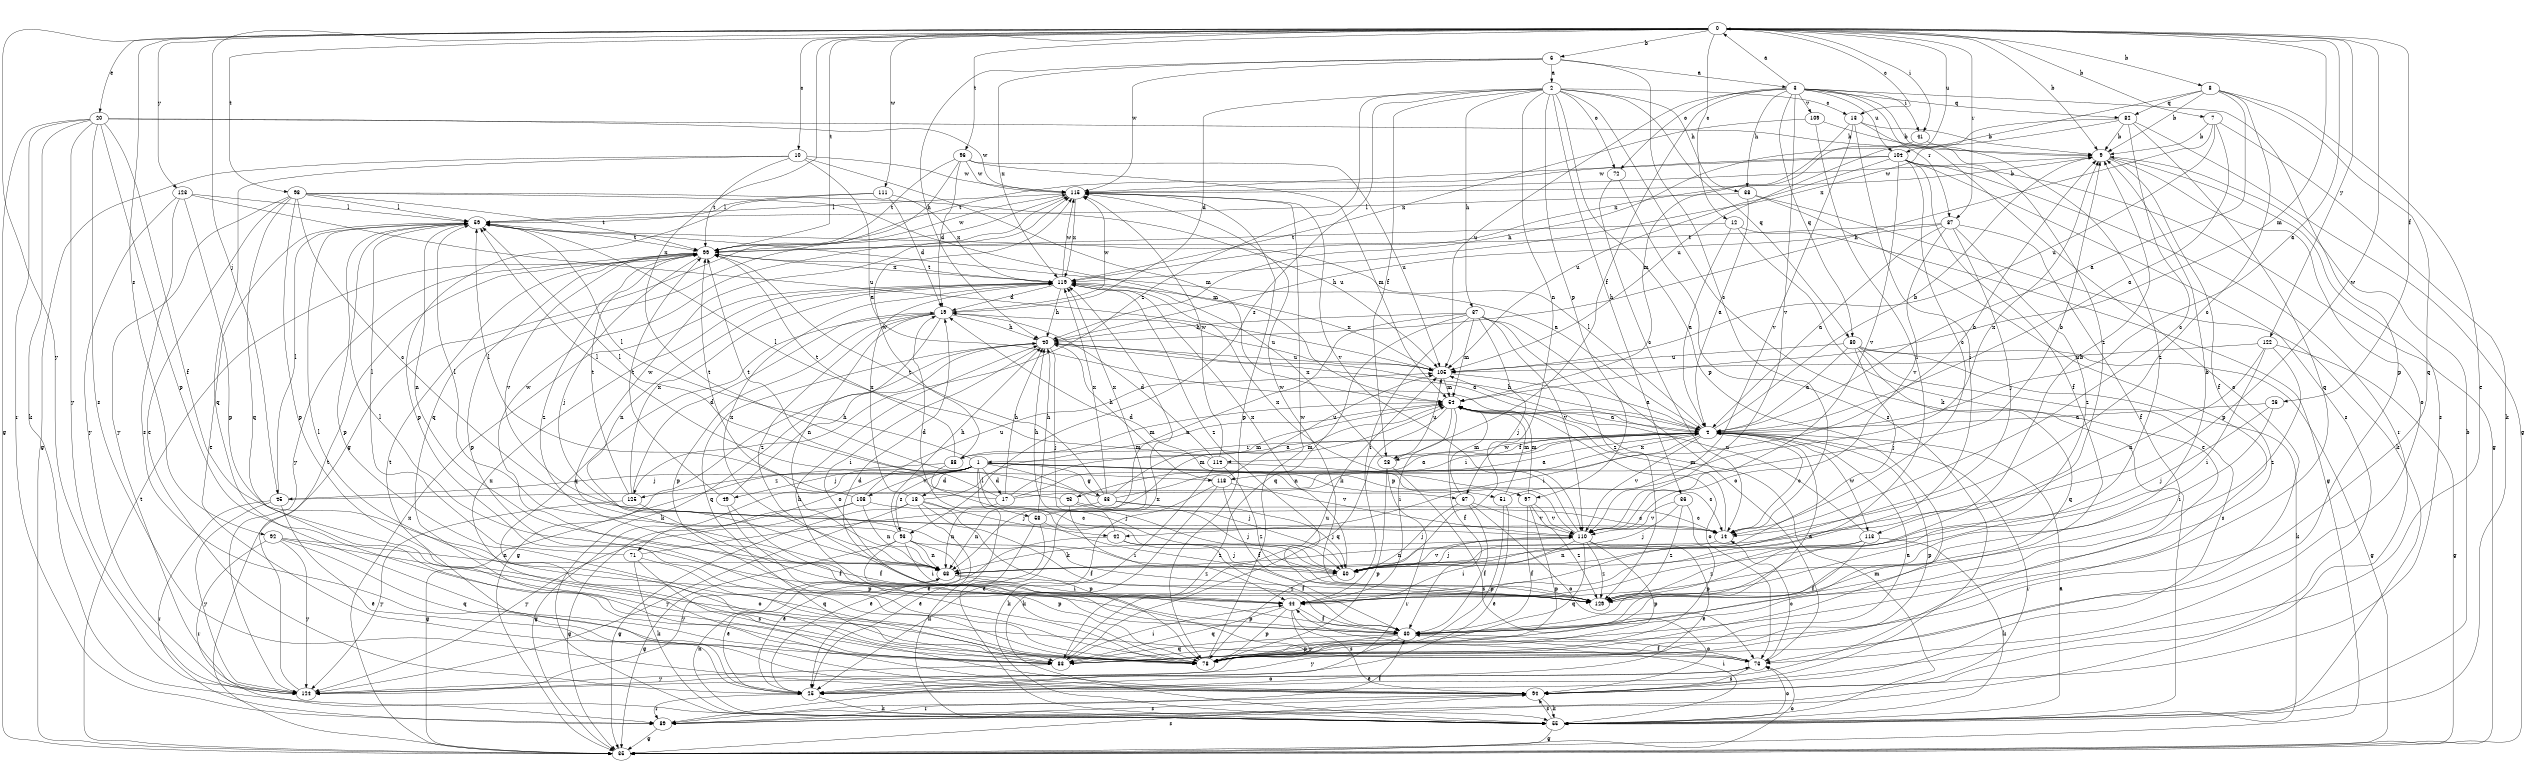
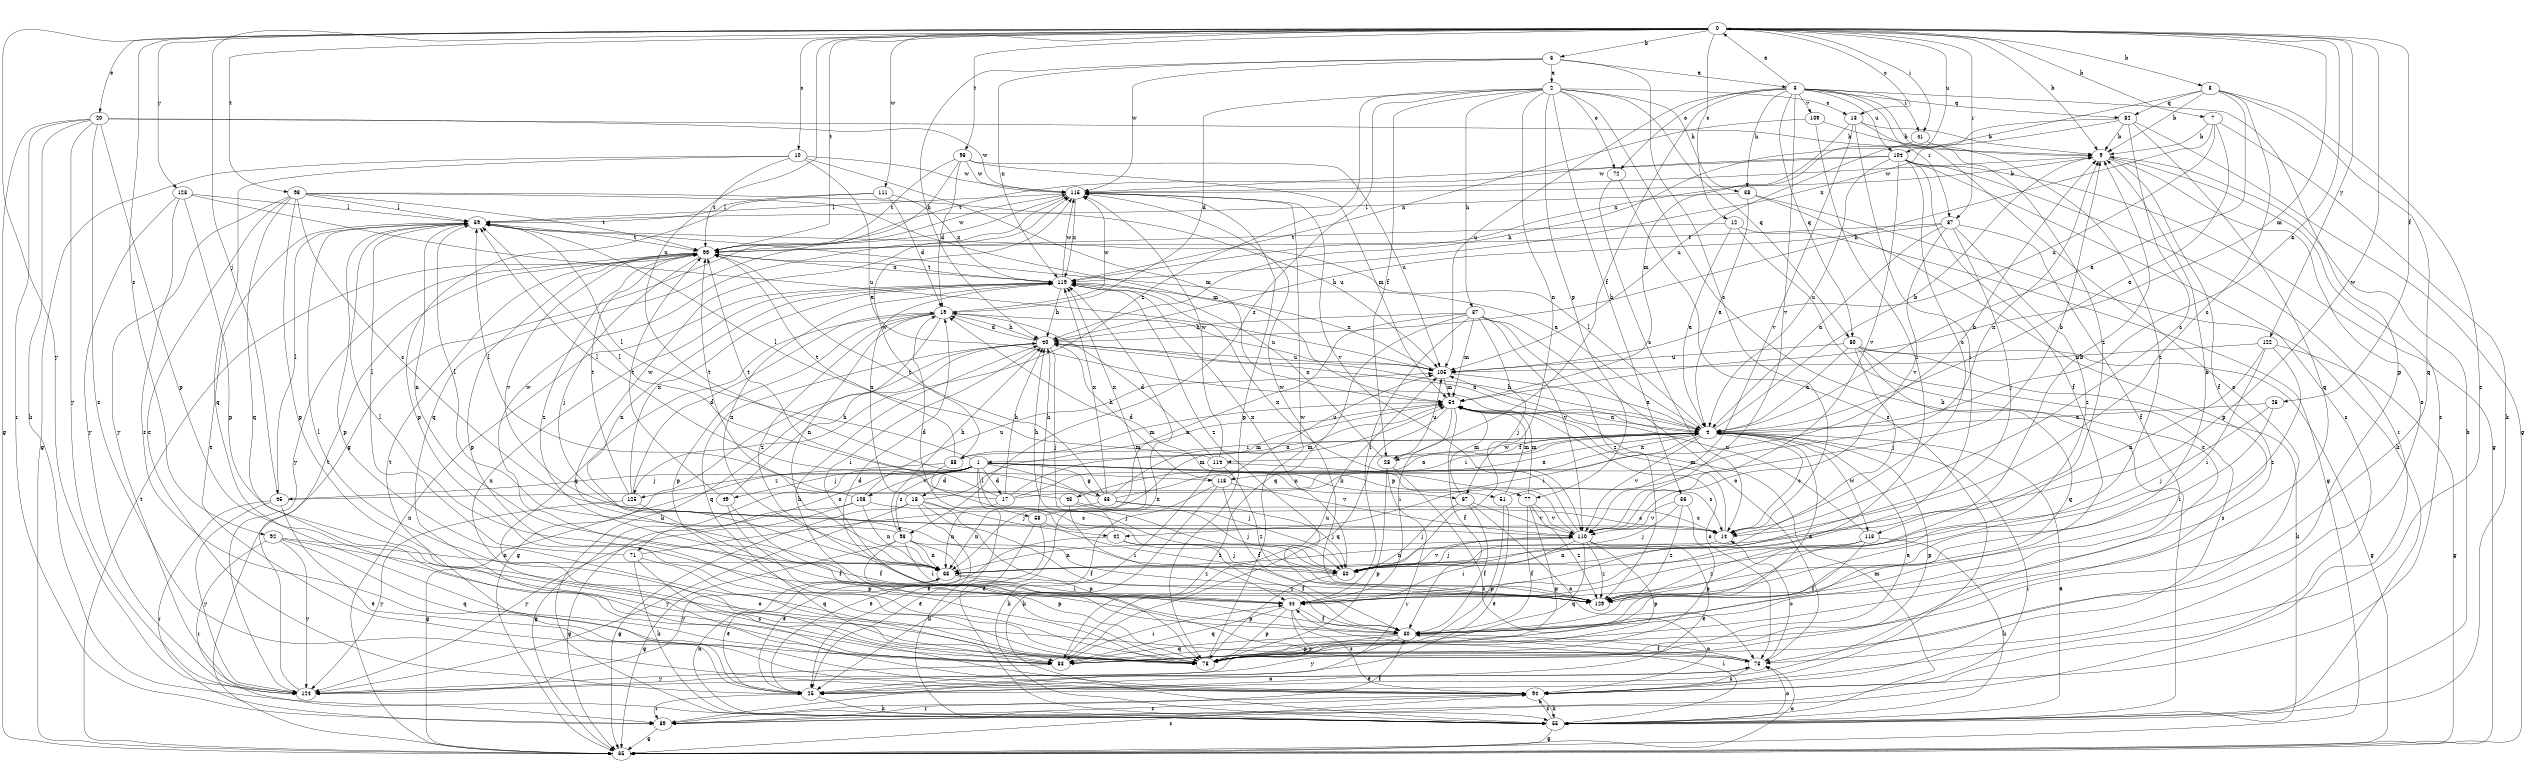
(1654, 232) -> (1811, 296)
(1004, 297) -> (995, 331)
(1528, 500) -> (1528, 500)
(1068, 556) -> (1068, 556)
(614, 578) -> none
(1868, 587) -> none
